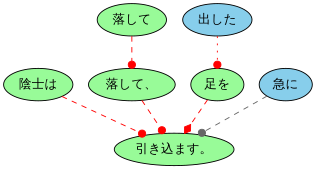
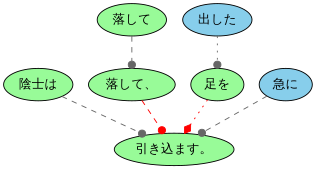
(132, 49) -> (132, 49)
(217, 49) -> (217, 49)
(199, 112) -> (199, 112)
(100, 114) -> (100, 114)
